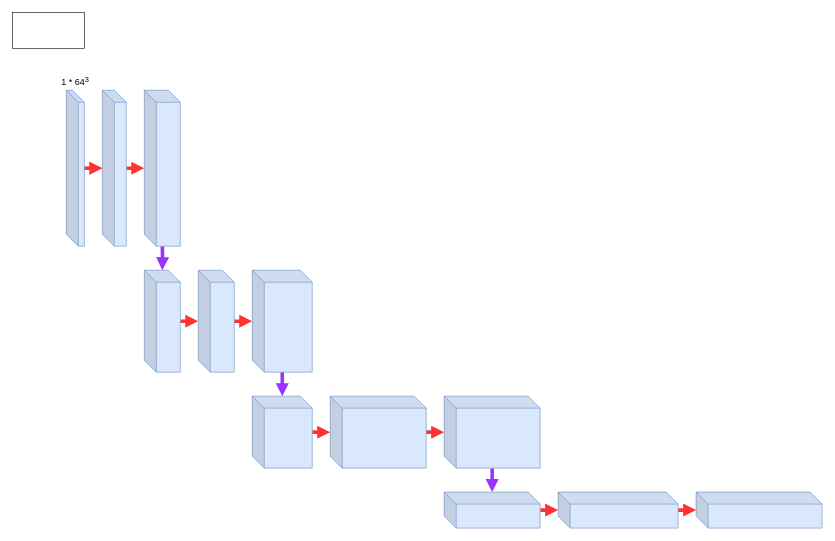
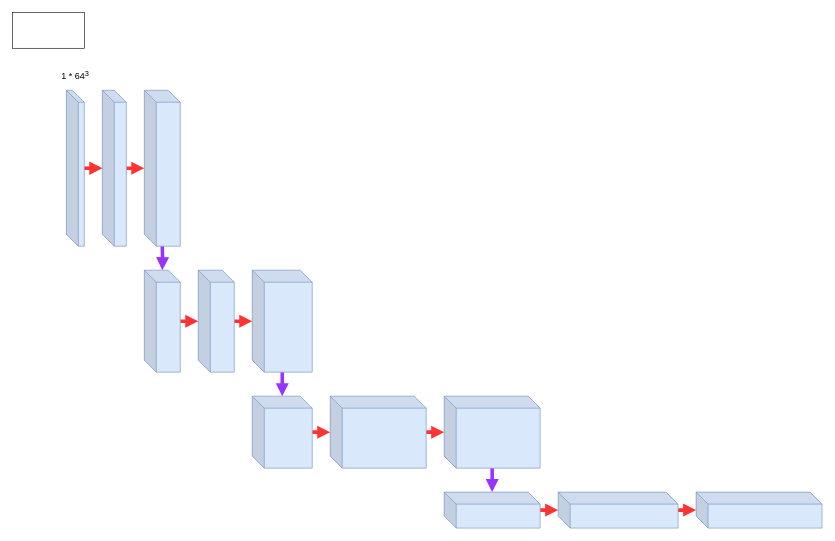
(78, 80) -> (78, 74)
